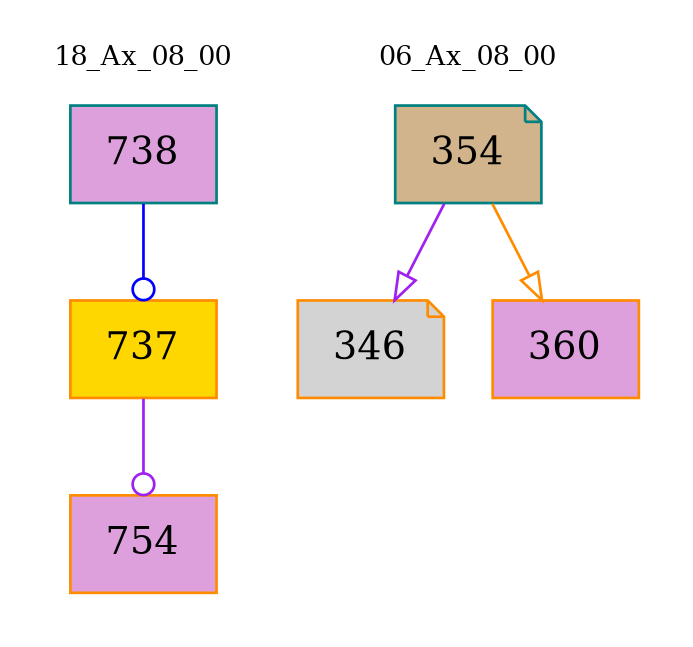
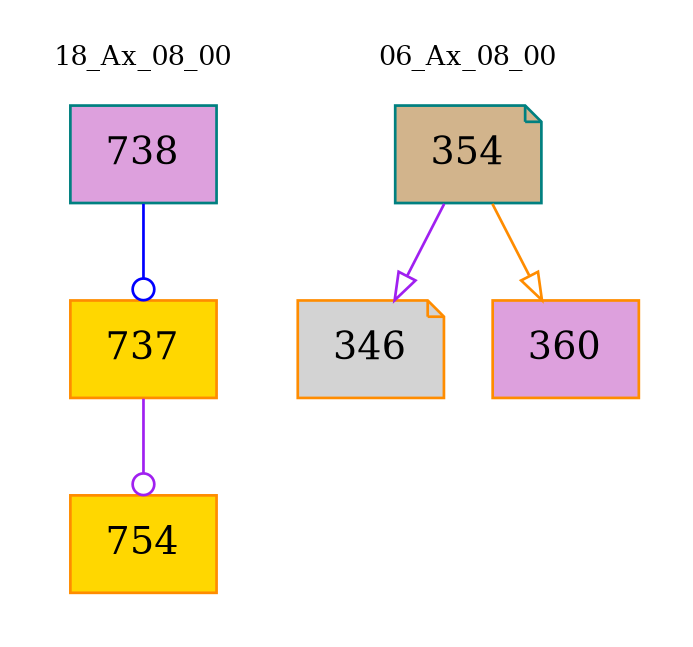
(143, 544) -> (143, 544)
